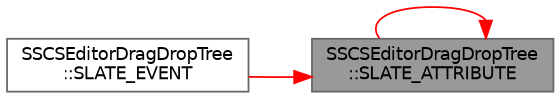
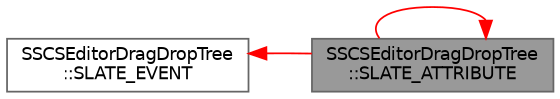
(271, 77) -> (289, 53)
